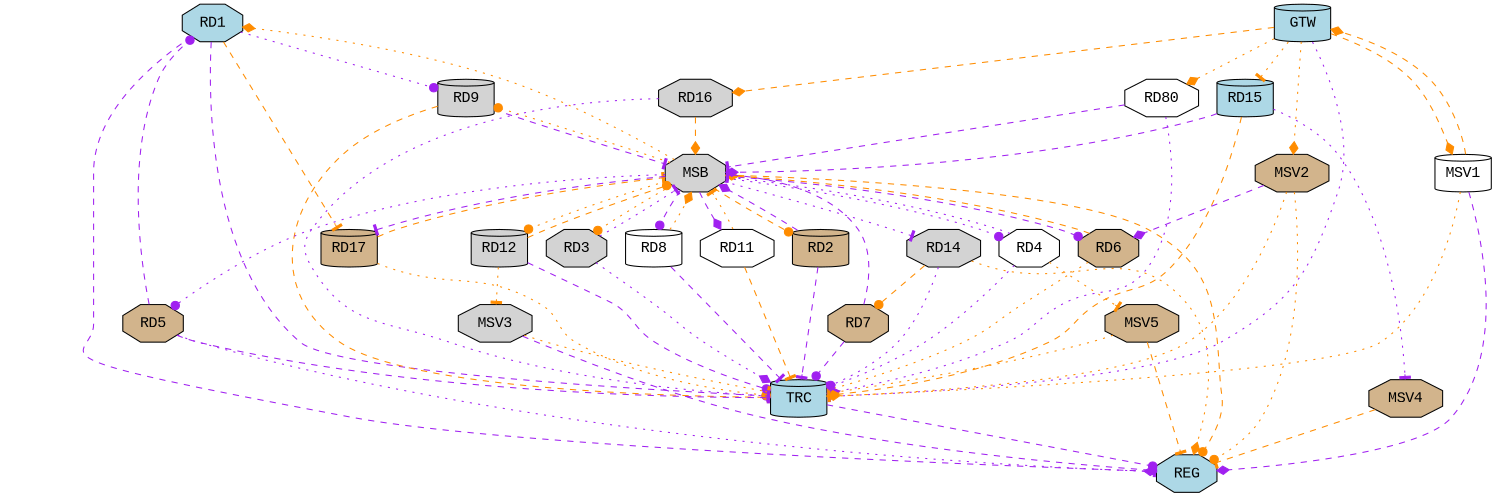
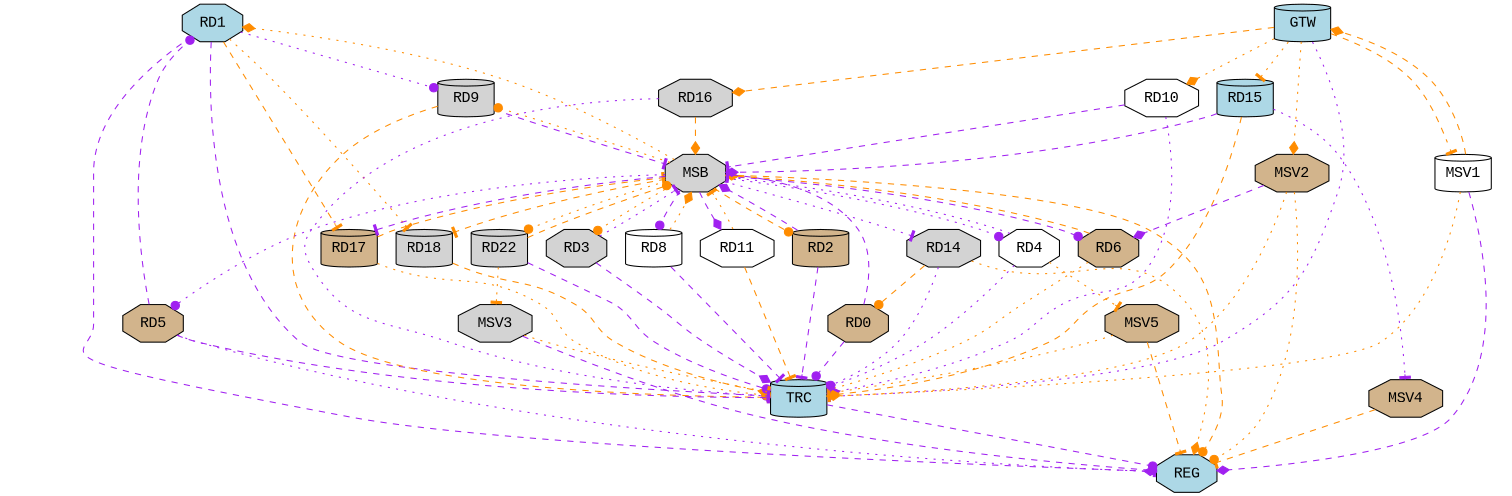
(1404, 73) -> (1404, 73)
(1162, 98) -> (1162, 98)
none -> (424, 248)
(499, 248) -> (499, 248)
(676, 321) -> (676, 321)
(858, 323) -> (858, 323)
